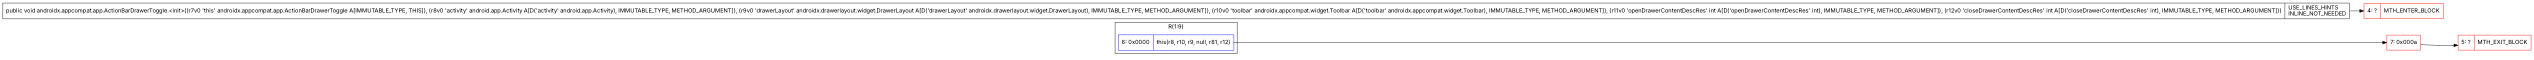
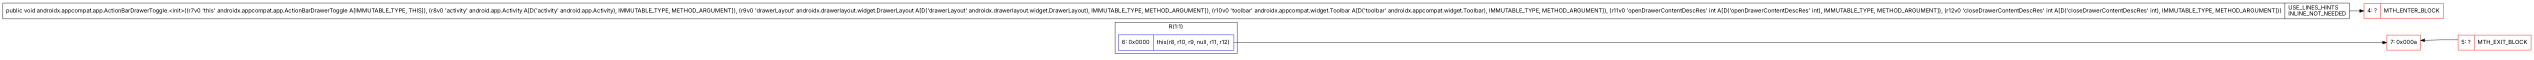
(1176, 27) -> (1176, 27)
(1194, 42) -> (1193, 42)
(2437, 45) -> (2441, 40)
